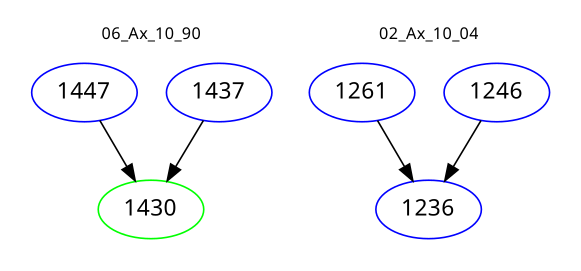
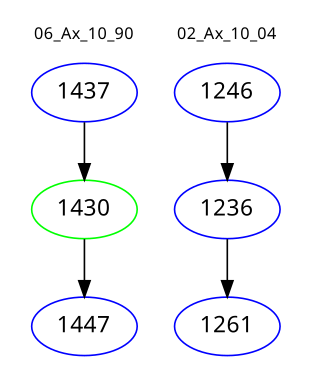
(113, 144) -> (84, 260)
(391, 144) -> (227, 260)
